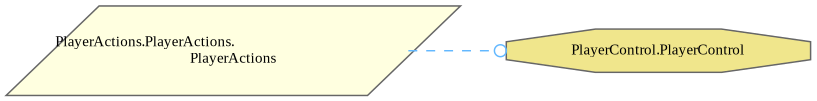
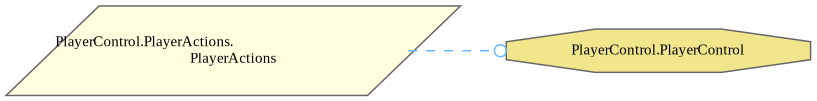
(233, 51) -> (233, 51)
